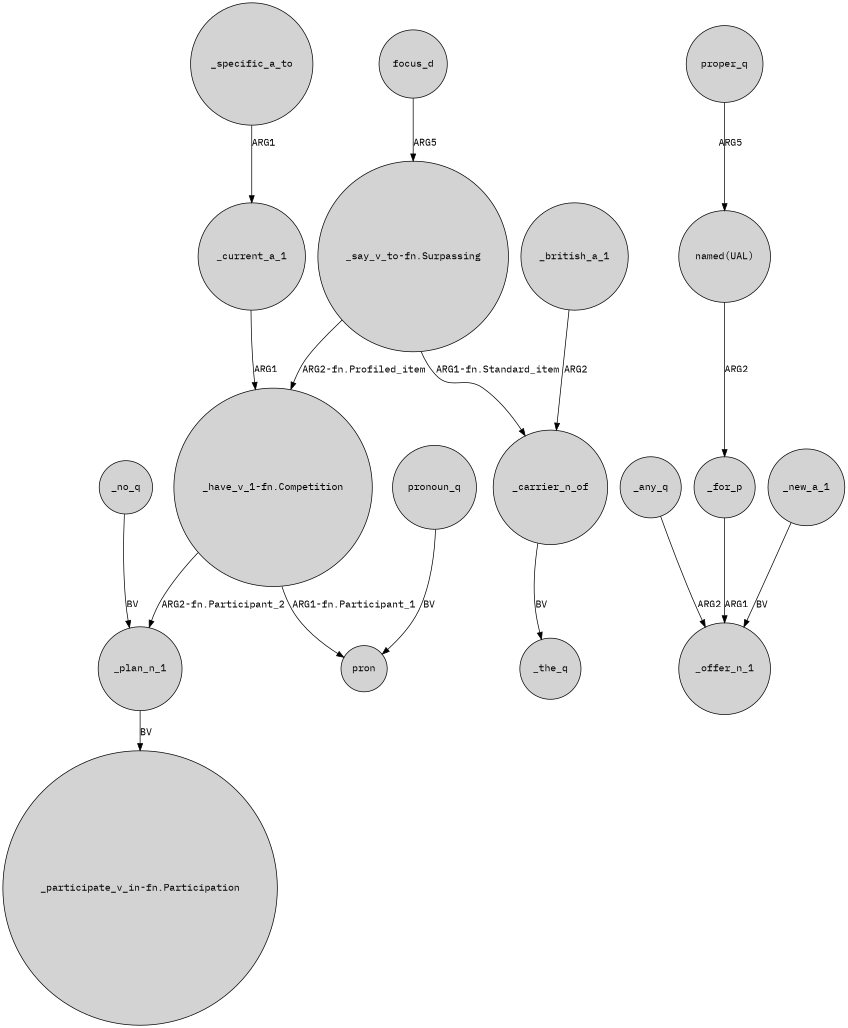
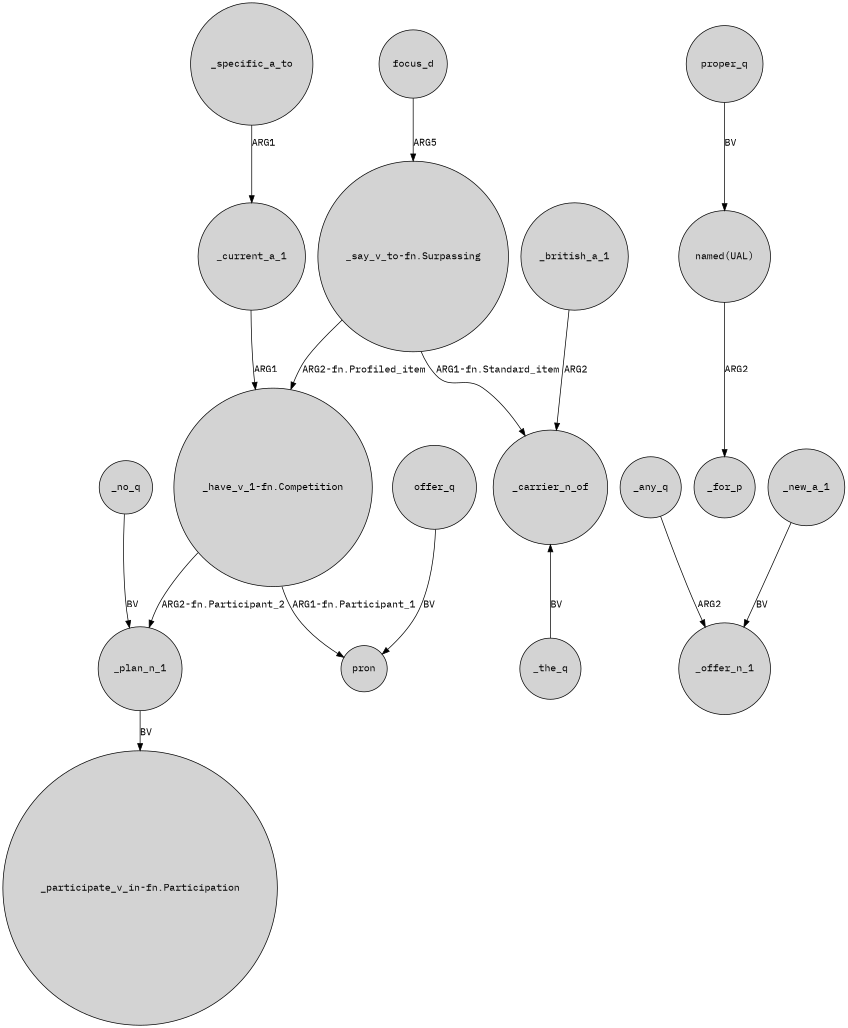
(731, 143) -> (731, 143)
(435, 487) -> (435, 487)
(725, 567) -> none
(534, 588) -> (550, 595)
